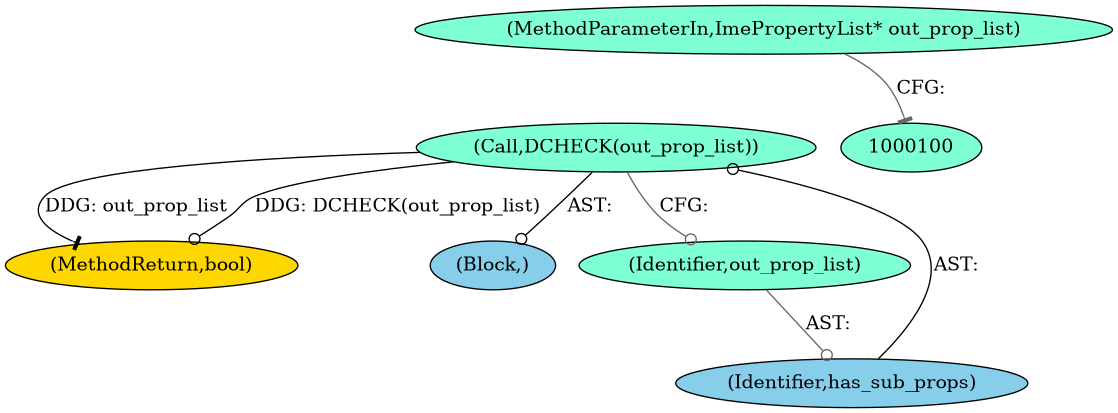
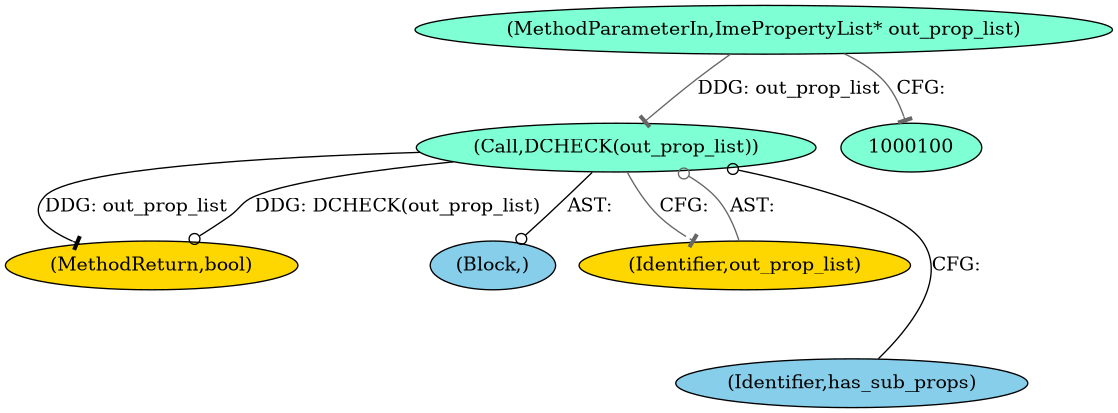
none -> (688, 86)
(652, 209) -> (652, 209)
(745, 265) -> (745, 265)
(959, 265) -> (959, 265)
(795, 320) -> (721, 203)
